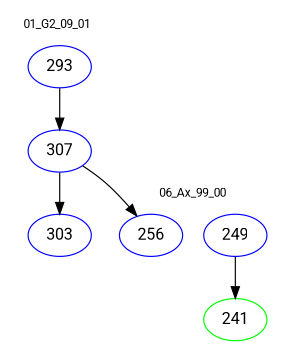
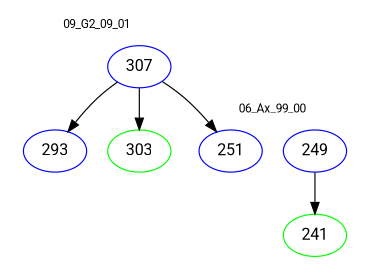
(57, 25) -> (97, 25)
(60, 103) -> (95, 100)
(60, 235) -> (139, 151)
(151, 235) -> (231, 151)
